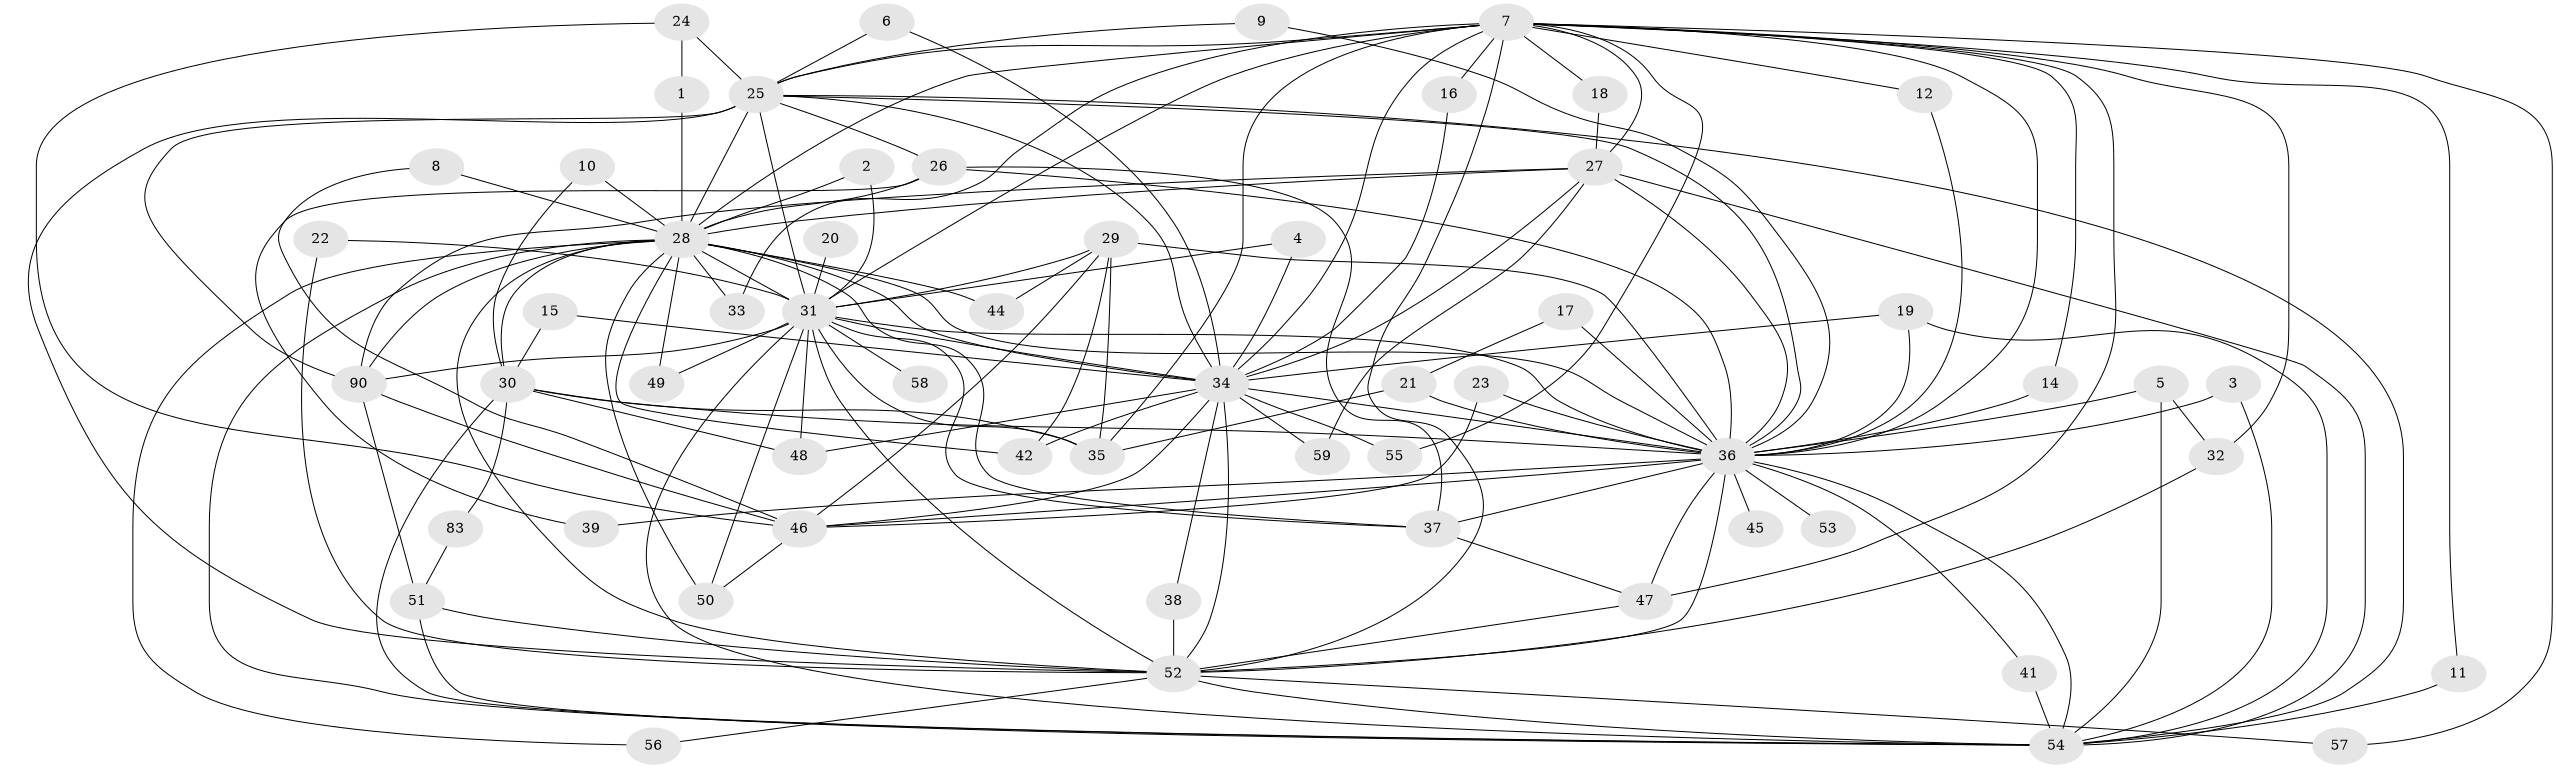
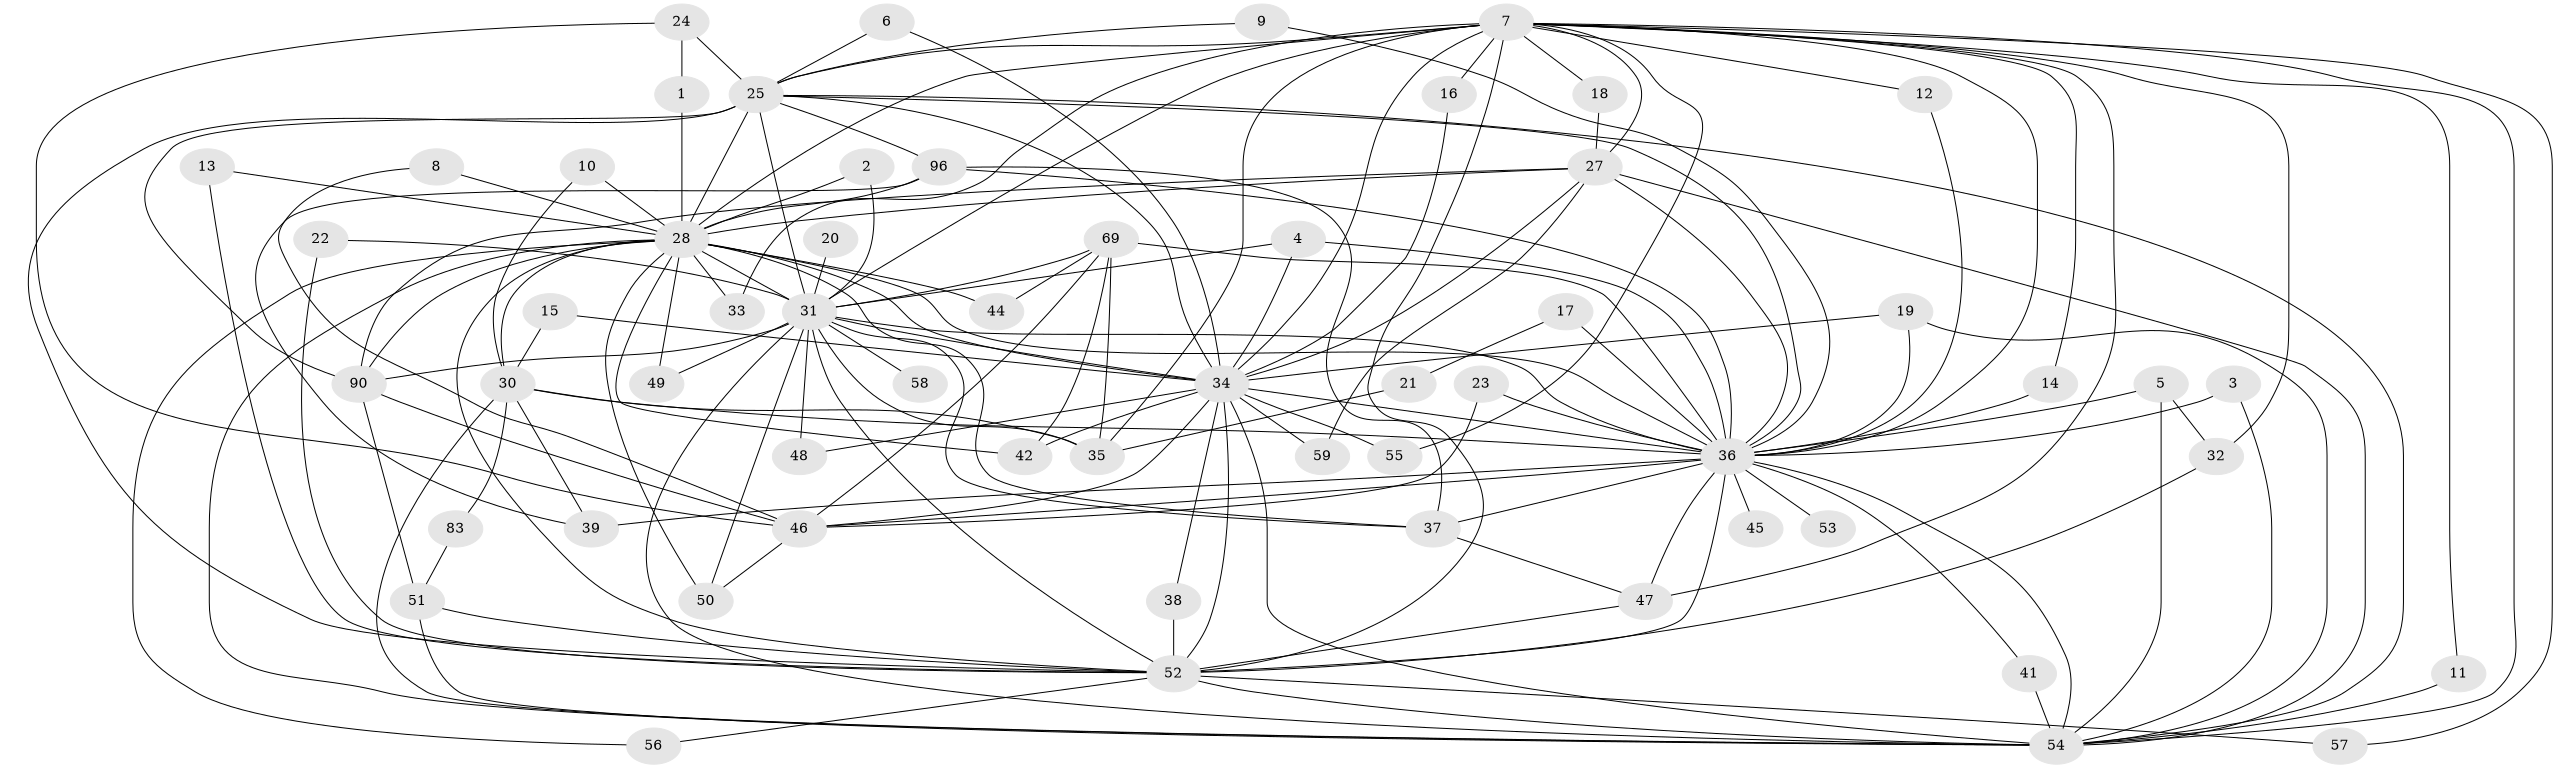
none -> (2505, 129)
none -> (207, 167)
(939, 167) -> (939, 167)
(1111, 239) -> (1111, 239)
(654, 420) -> (553, 462)
(1564, 432) -> (1570, 274)
none -> (1512, 685)
